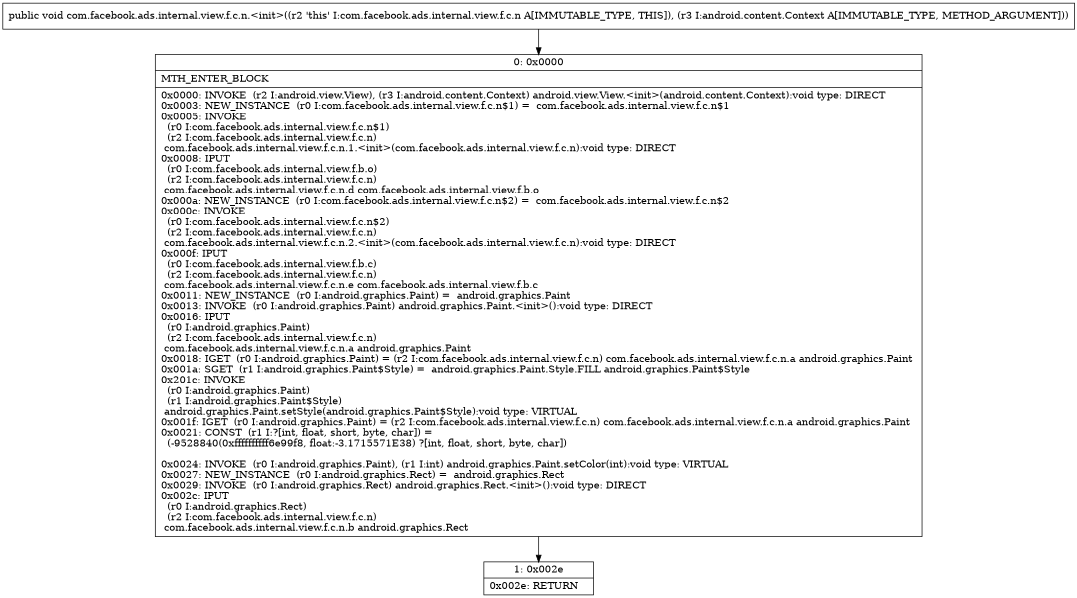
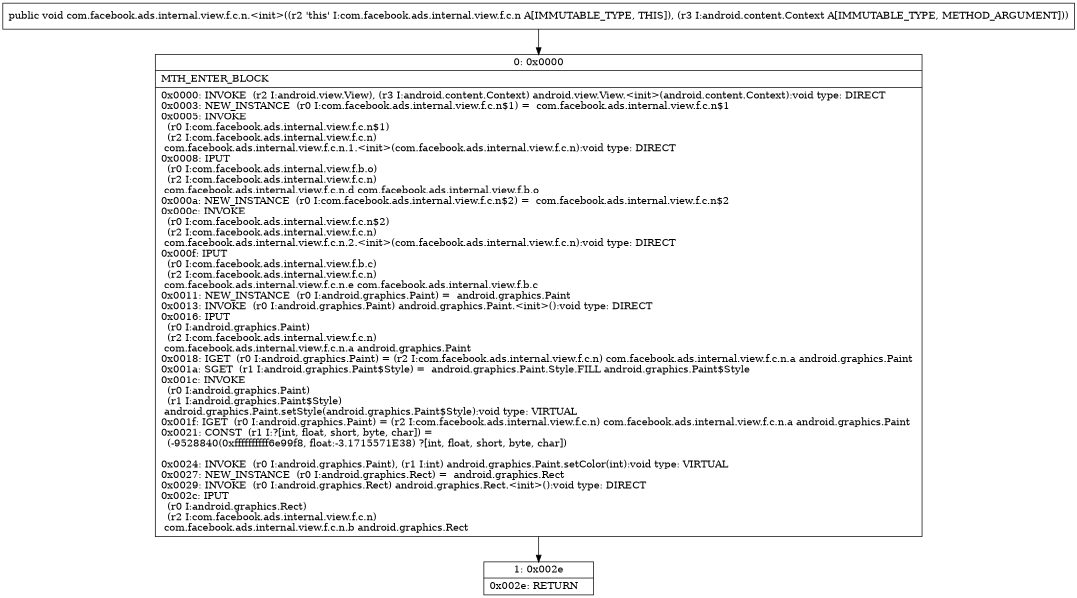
(207, 380) -> (207, 380)
